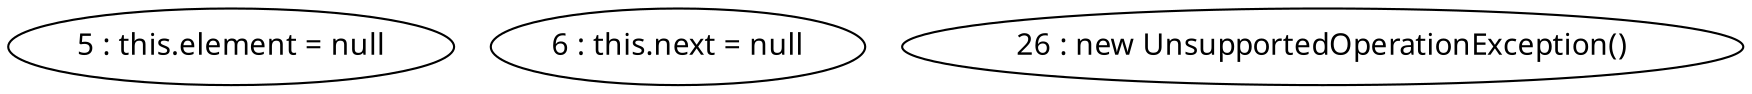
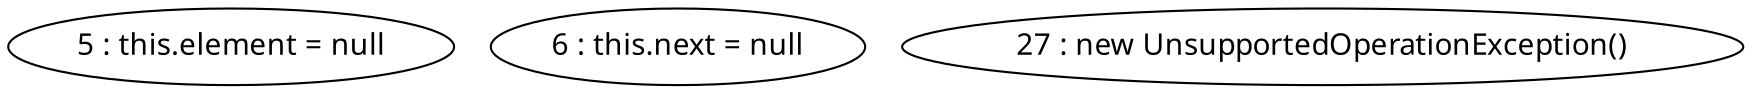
(1323, 47) -> (1323, 47)
